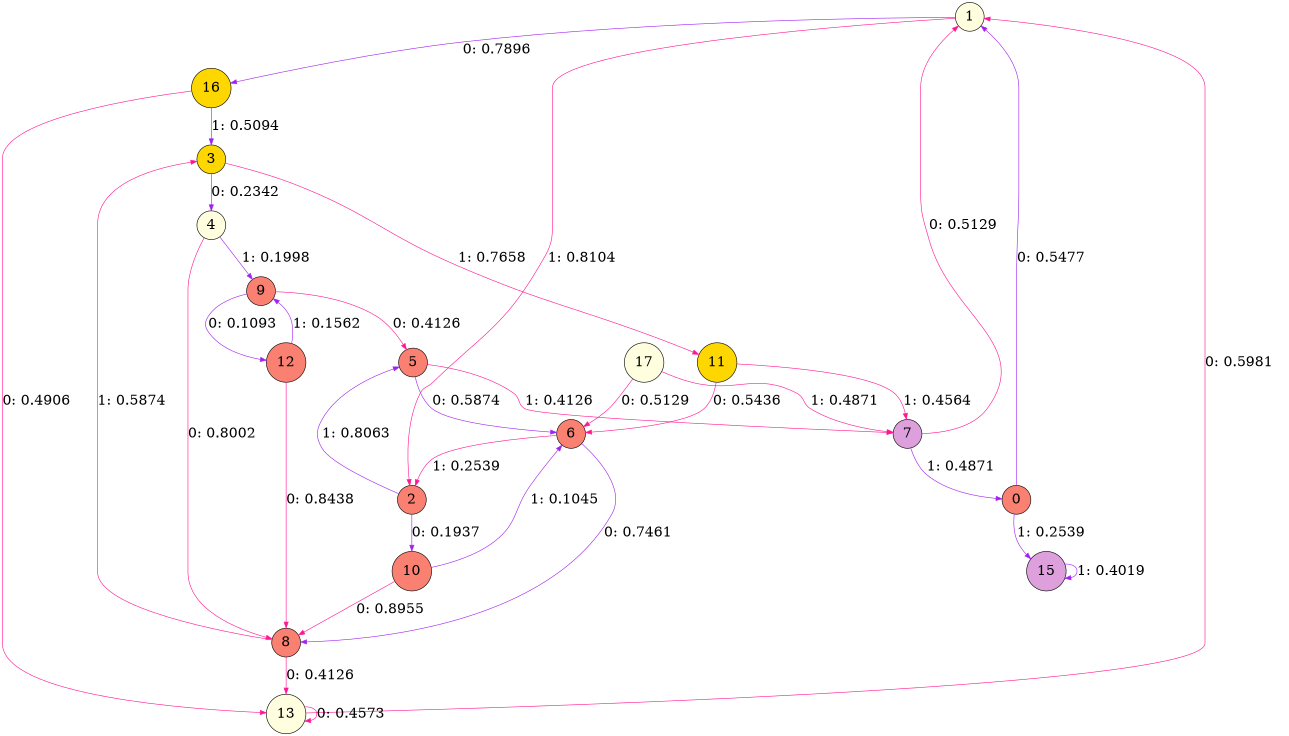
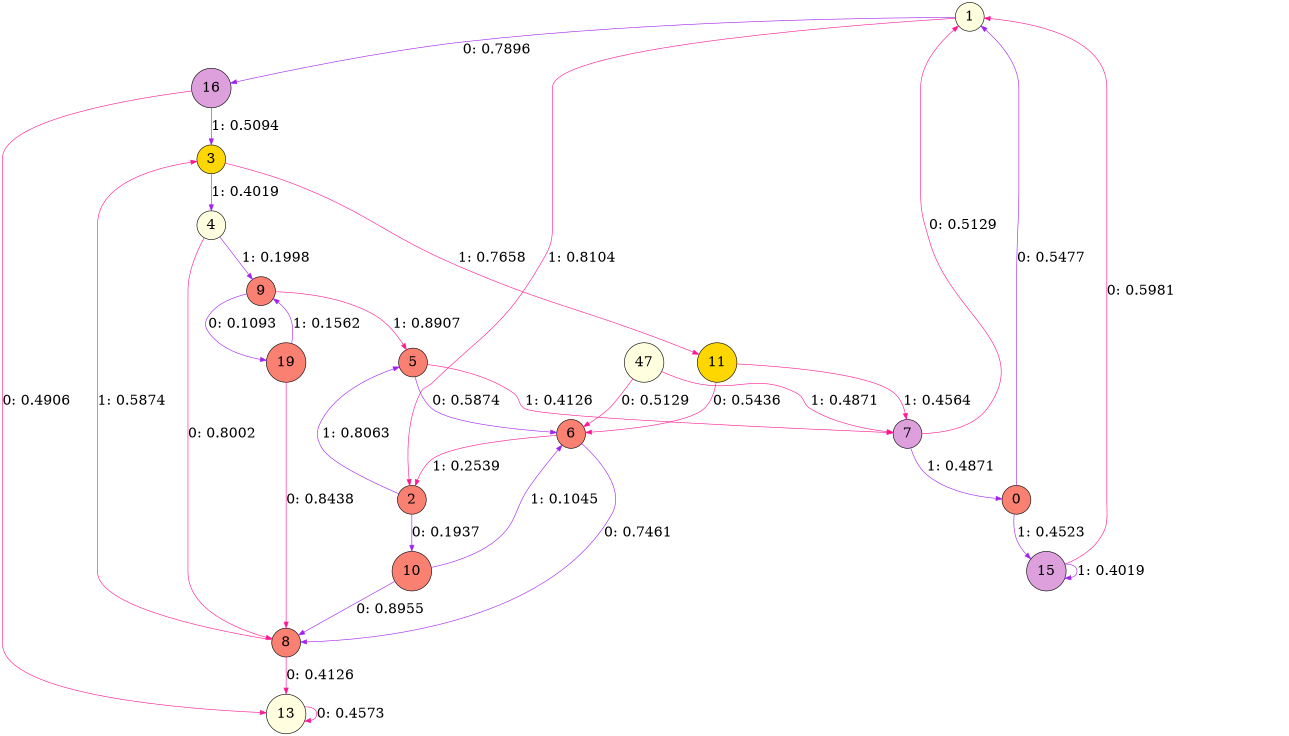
(211, 88) -> (211, 88)
(252, 192) -> (252, 192)
(433, 324) -> (433, 324)
(286, 363) -> (286, 363)
(644, 363) -> (644, 363)
(1058, 533) -> (1058, 533)
(349, 607) -> (349, 607)
(1152, 663) -> (1107, 262)
